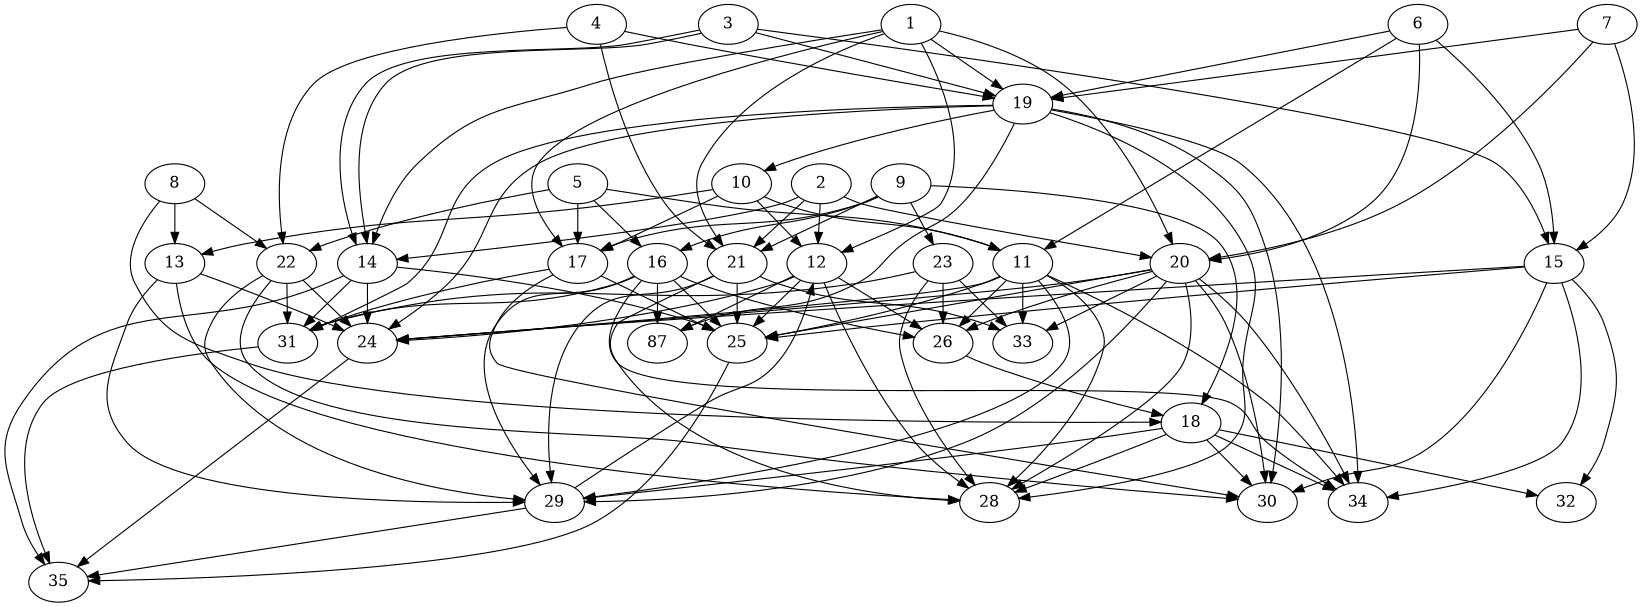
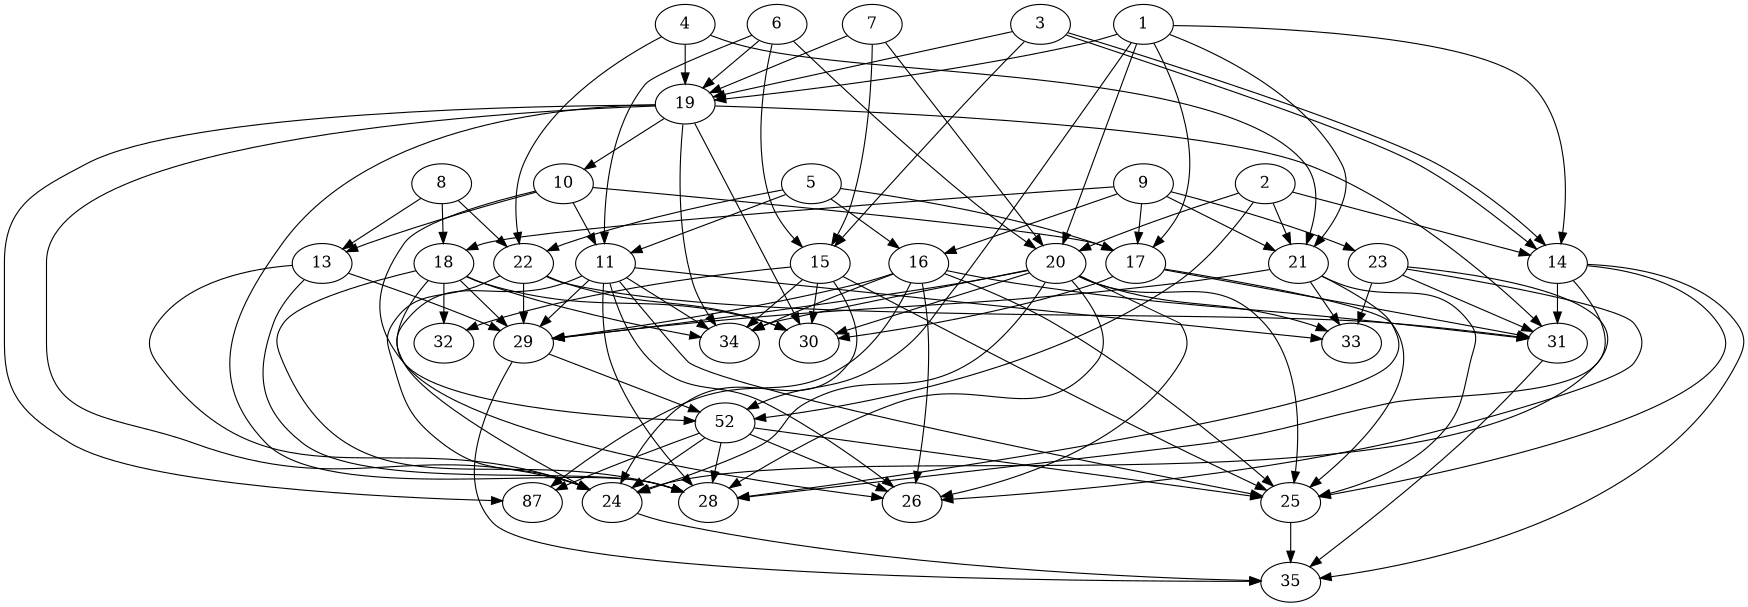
(817, 263) -> (725, 423)
(1030, 379) -> (584, 444)
